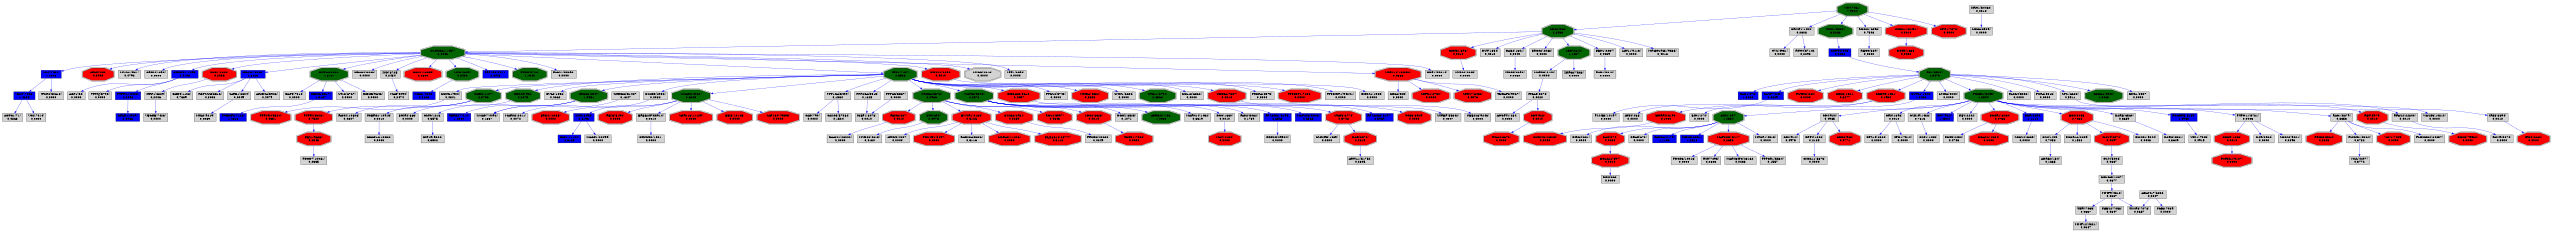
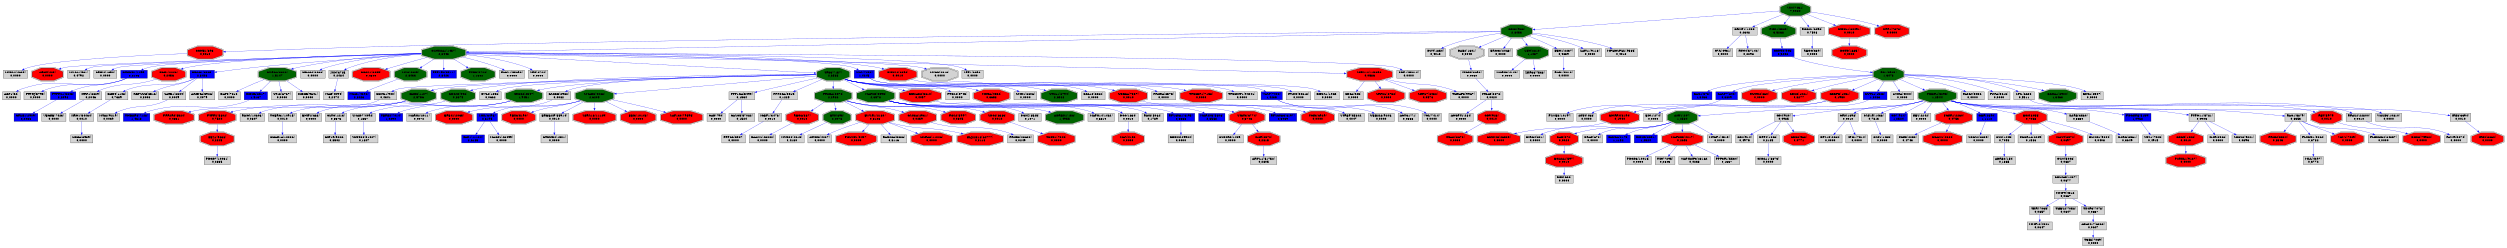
(1515, 53) -> (1467, 53)
none -> (538, 74)
(1541, 84) -> (1481, 84)
(373, 96) -> (308, 96)
none -> (100, 106)
(557, 106) -> (363, 127)
(882, 106) -> (753, 128)
(2147, 202) -> (2093, 217)
